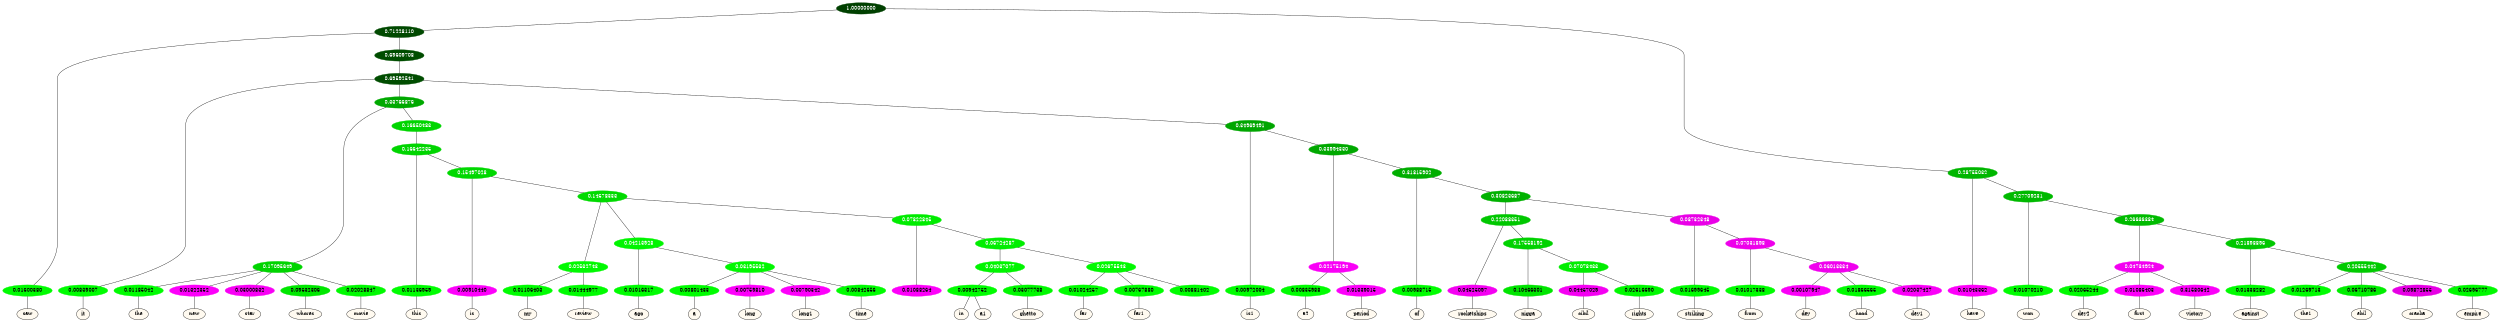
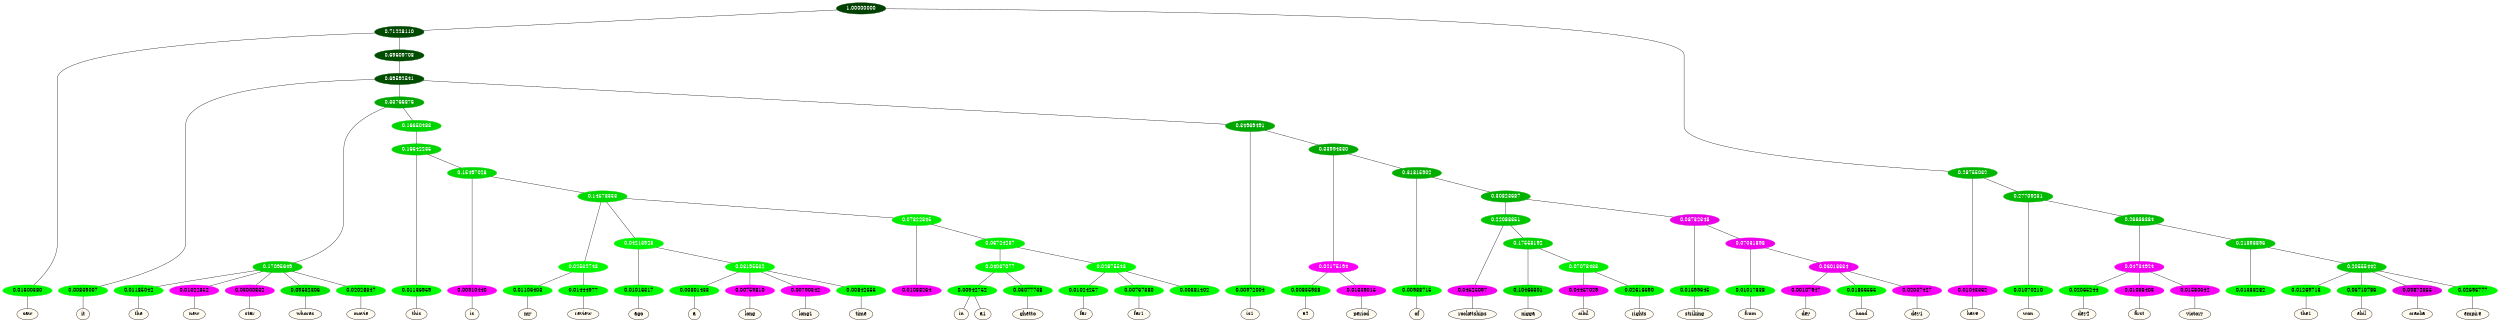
(2195, 291) -> (2195, 291)
(2250, 314) -> none
